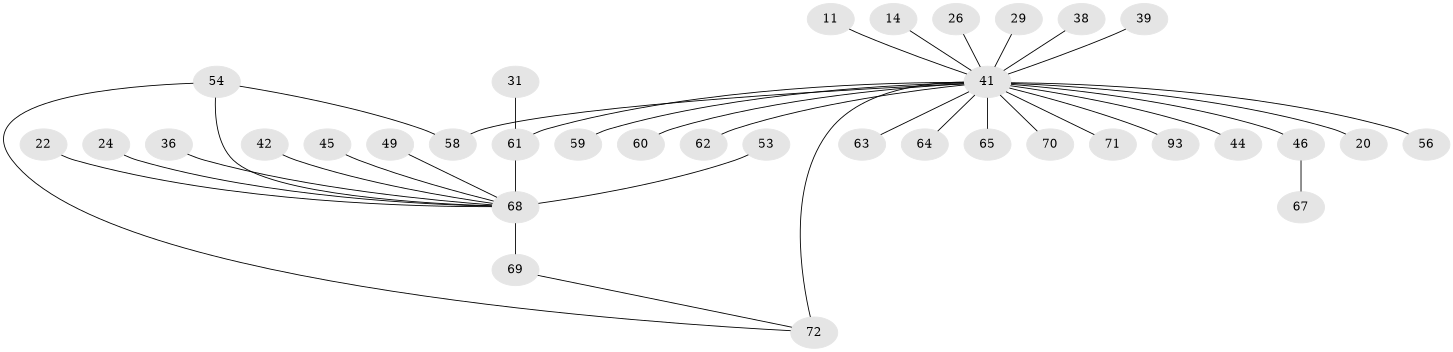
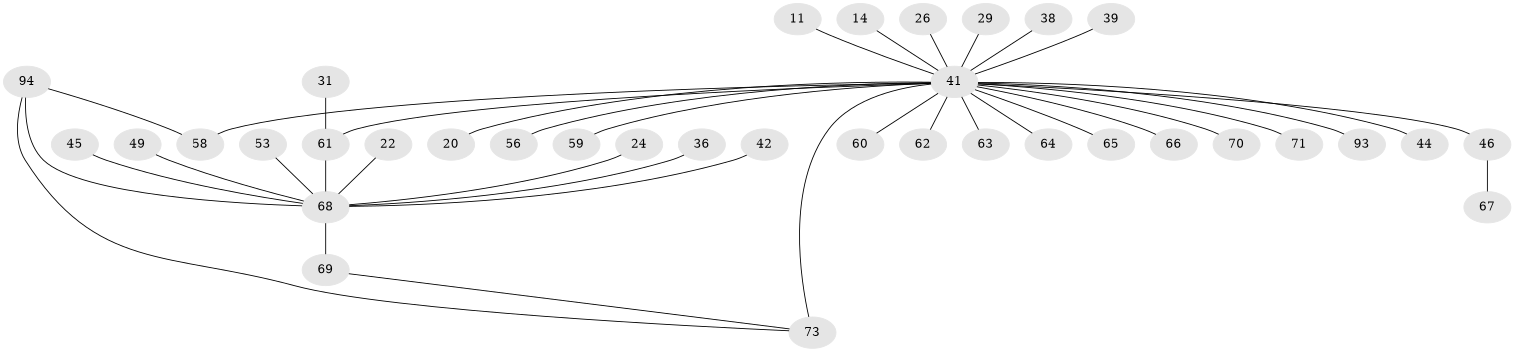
(217, 82) -> (27, 82)
none -> (1174, 145)
(814, 333) -> (812, 333)
